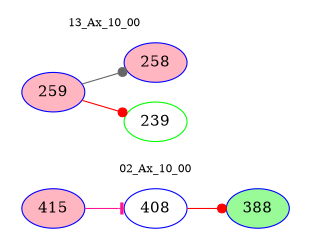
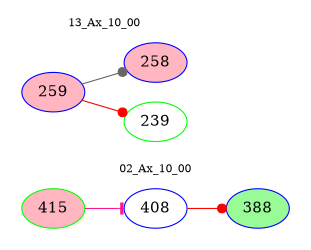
(53, 208) -> (53, 208)
